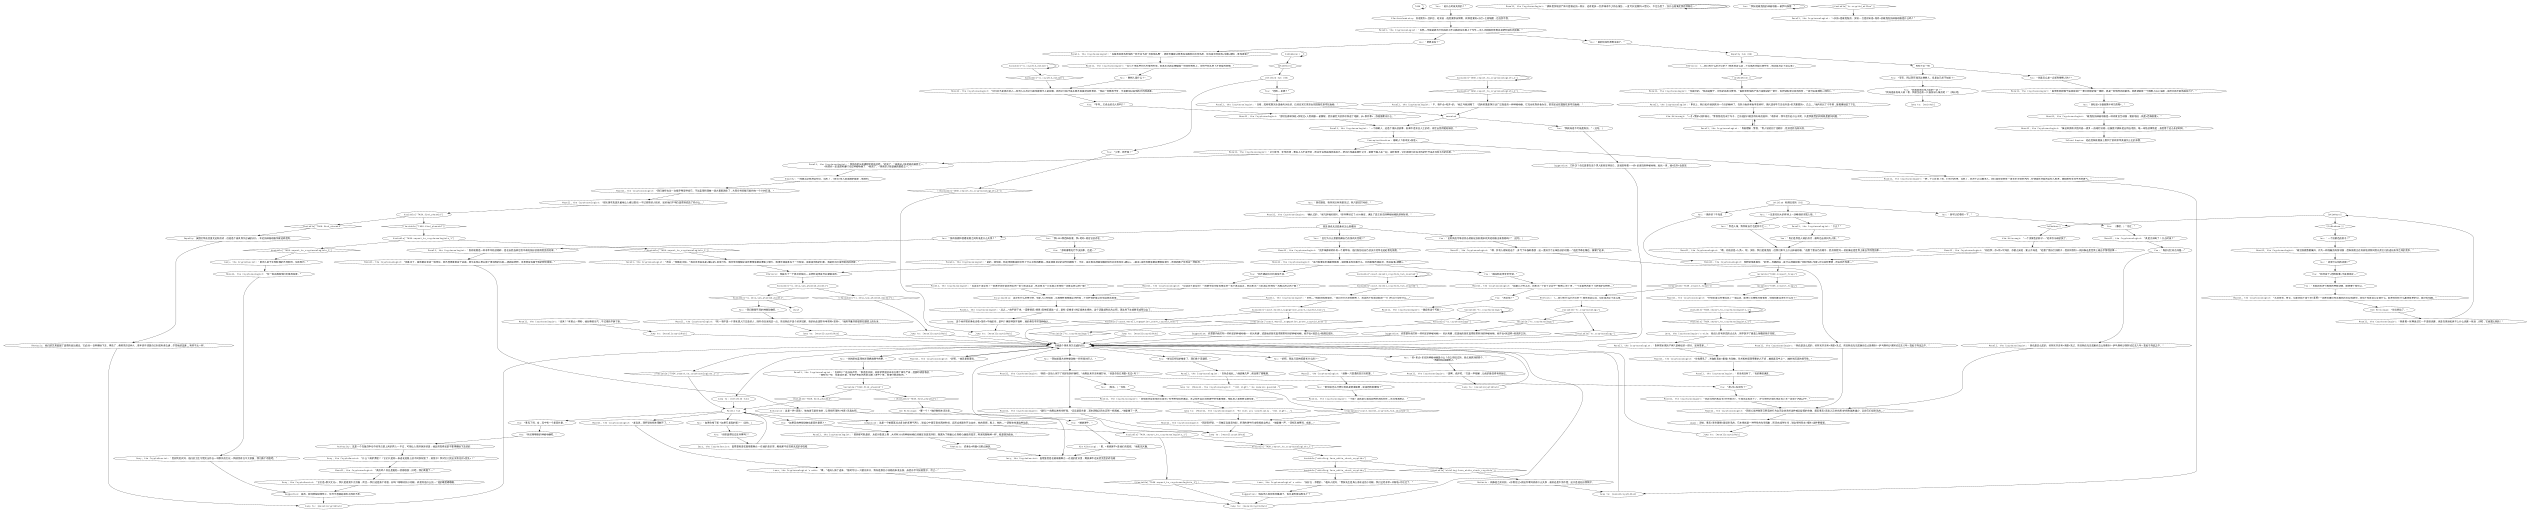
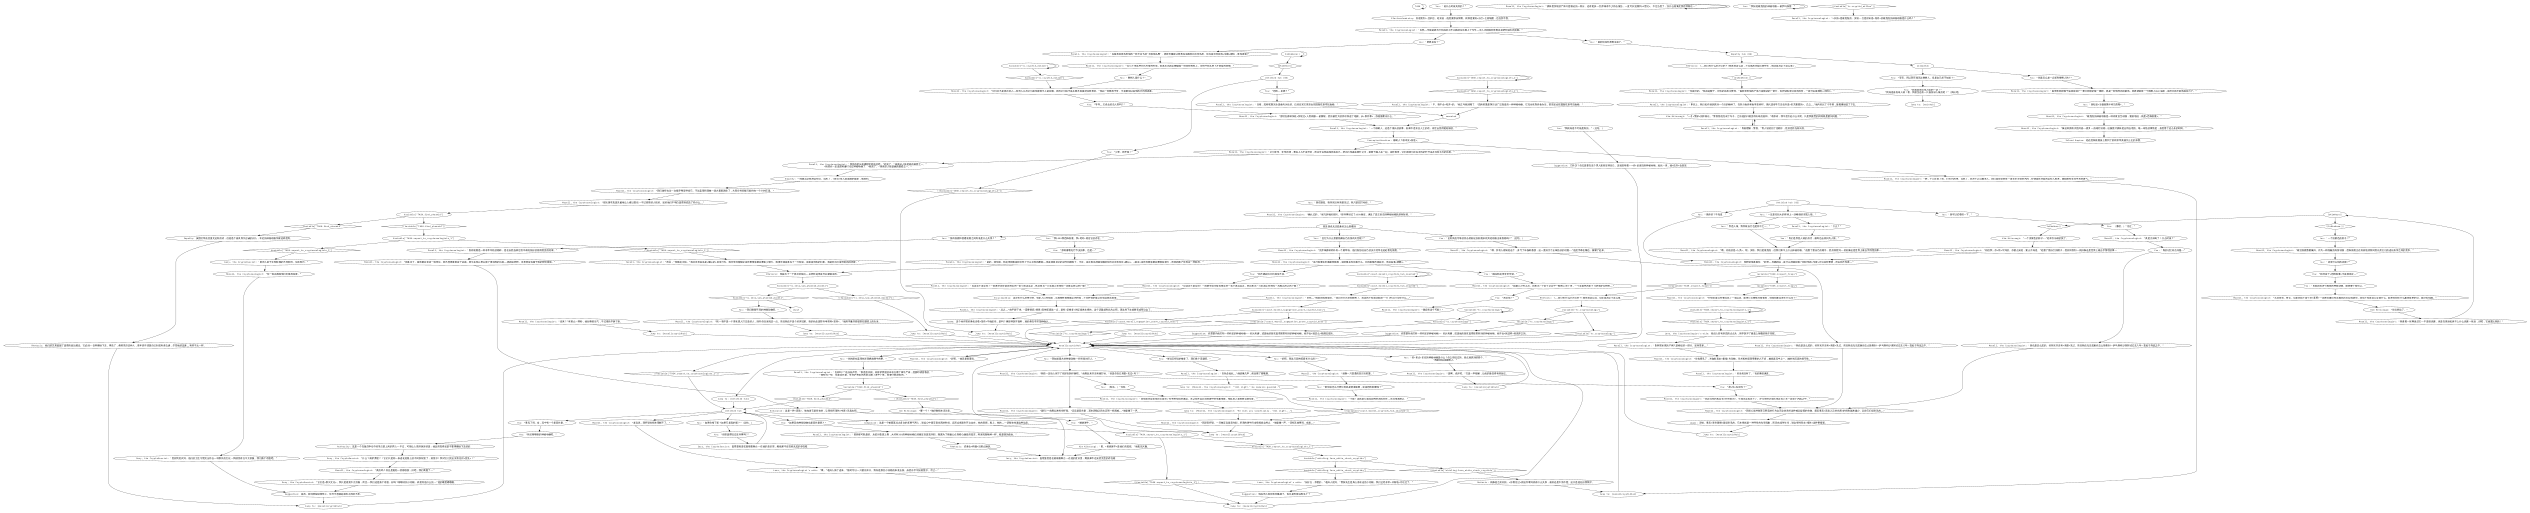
(1923, 66) -> (1923, 66)
(1508, 122) -> none
(1788, 203) -> (1788, 203)
(1070, 346) -> (1070, 346)
(734, 411) -> (734, 411)
